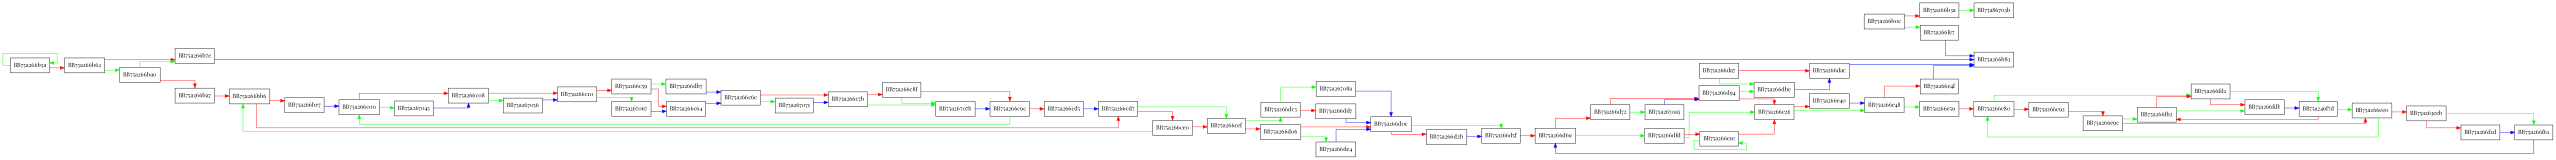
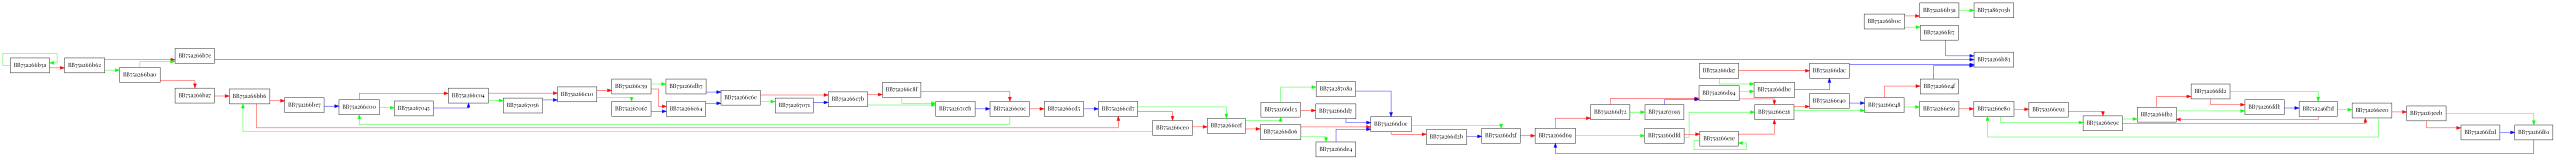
(1336, 89) -> (1336, 89)
(2087, 95) -> (2037, 123)
(468, 96) -> (468, 96)
